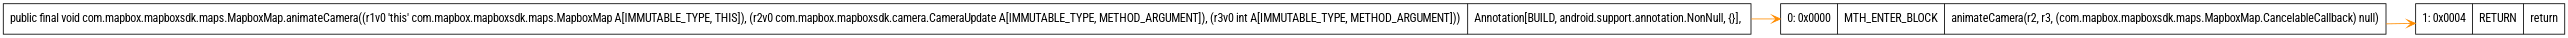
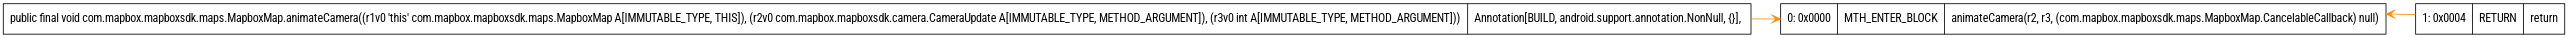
(2397, 24) -> (2405, 14)
